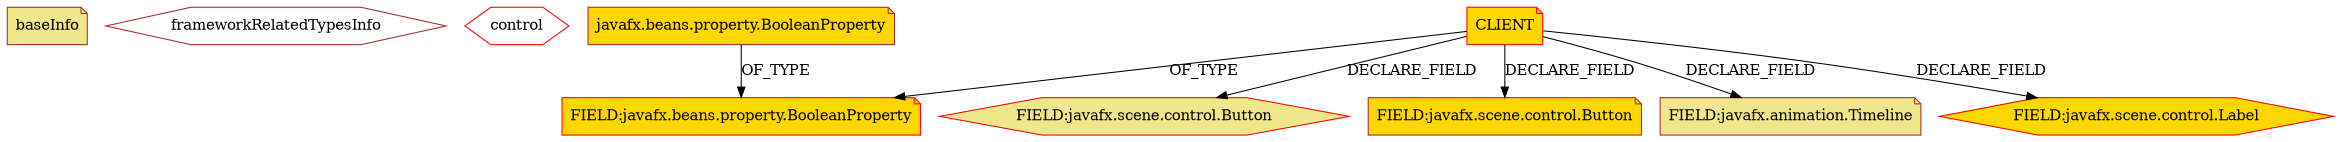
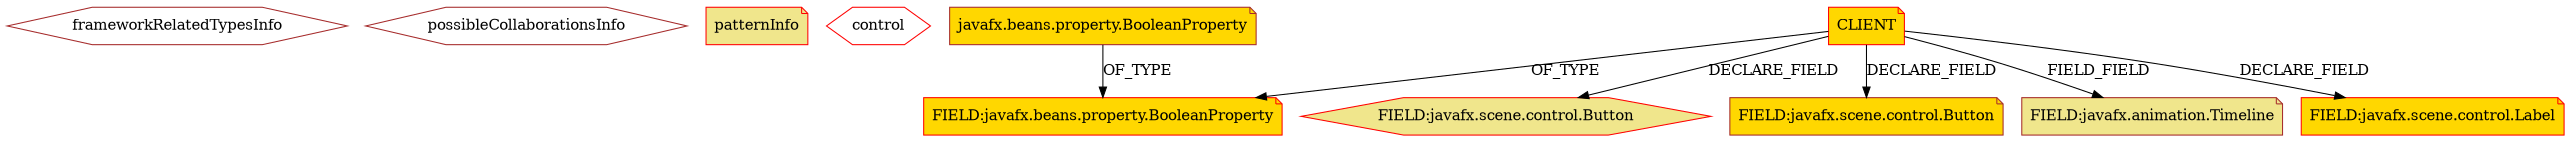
(47, 26) -> none
none -> (526, 26)
none -> (757, 26)
(1751, 71) -> (2099, 71)
(2136, 116) -> (2433, 116)
